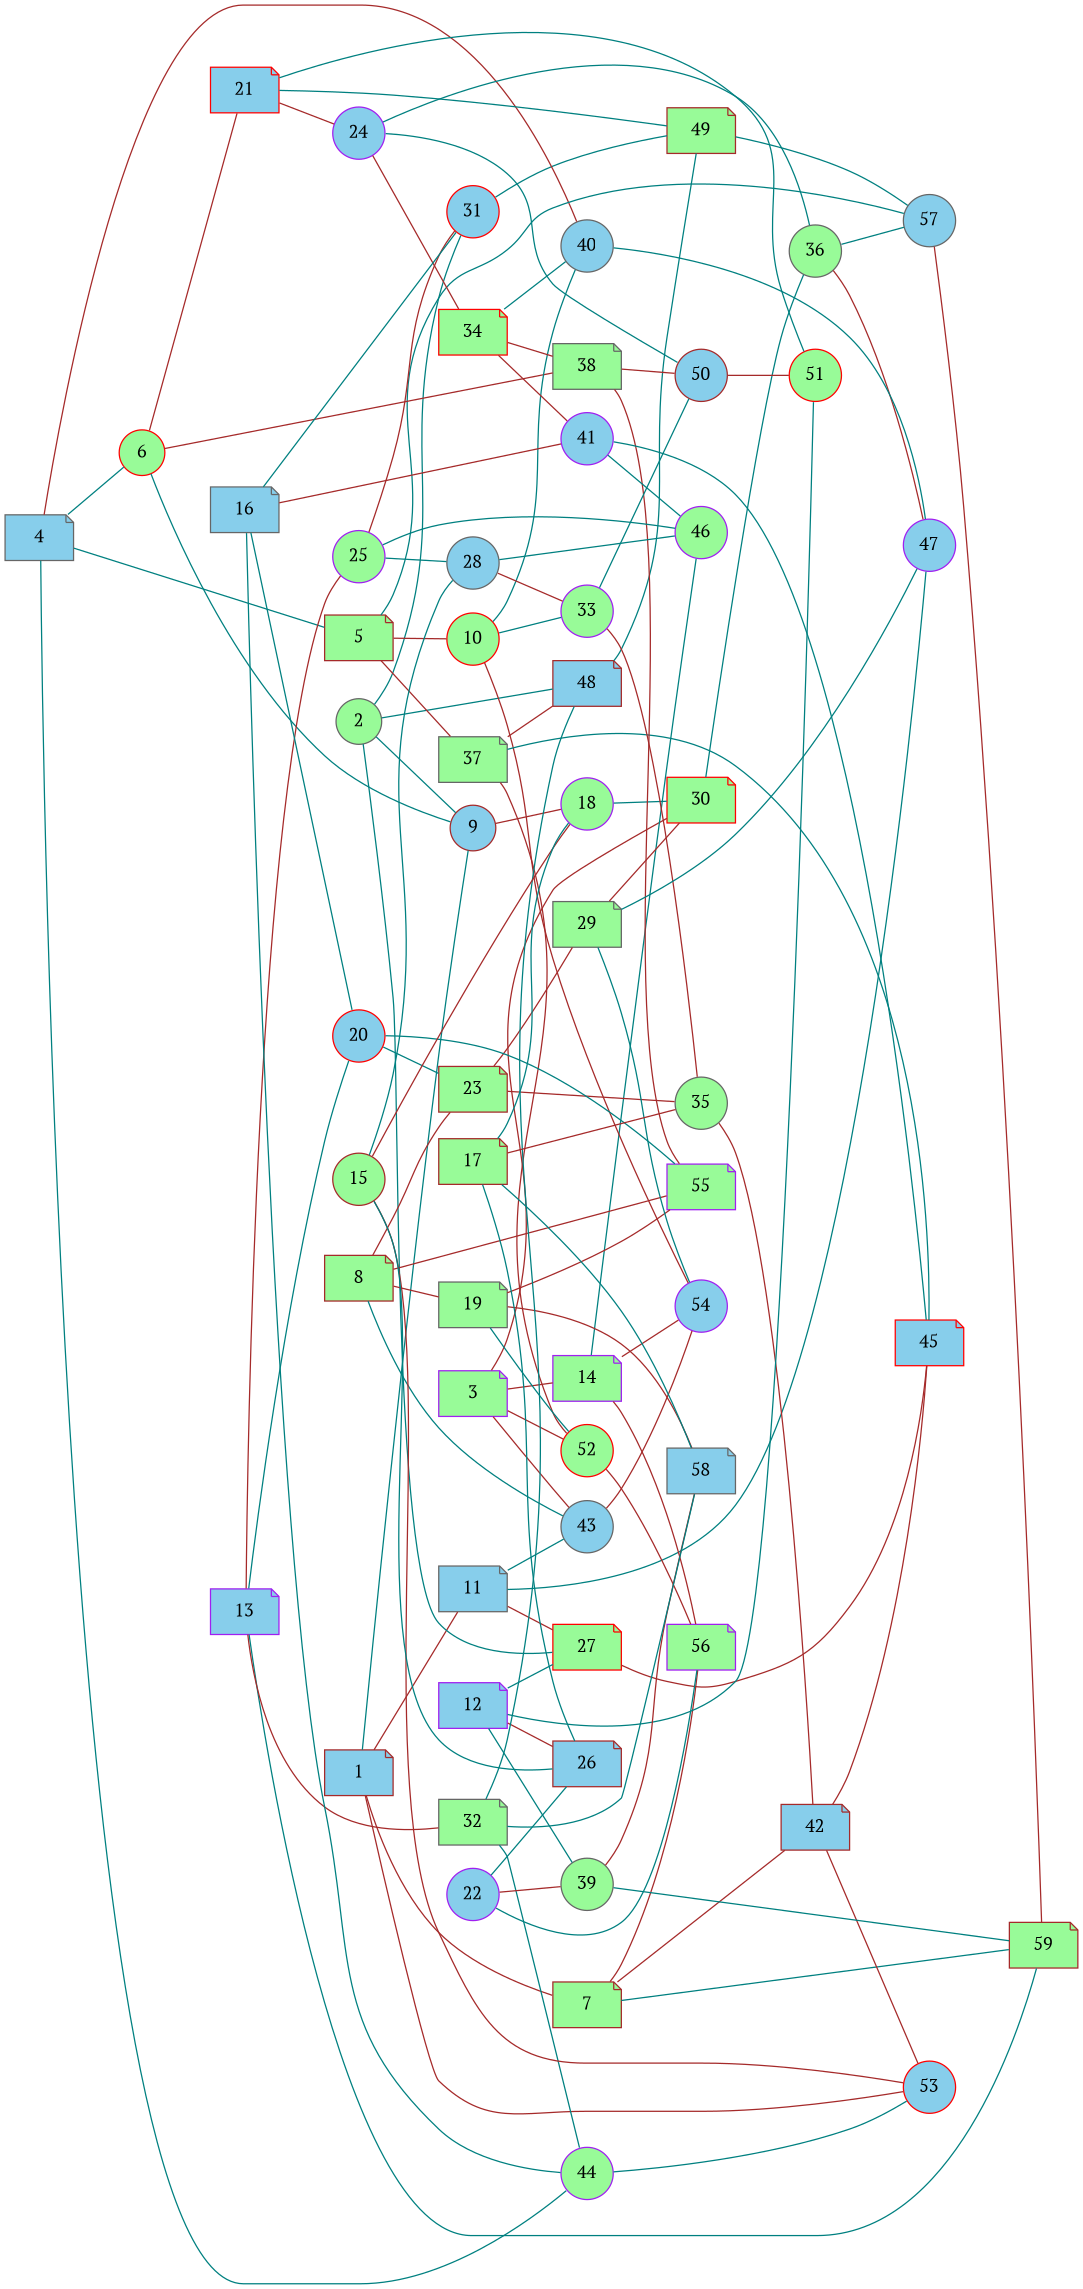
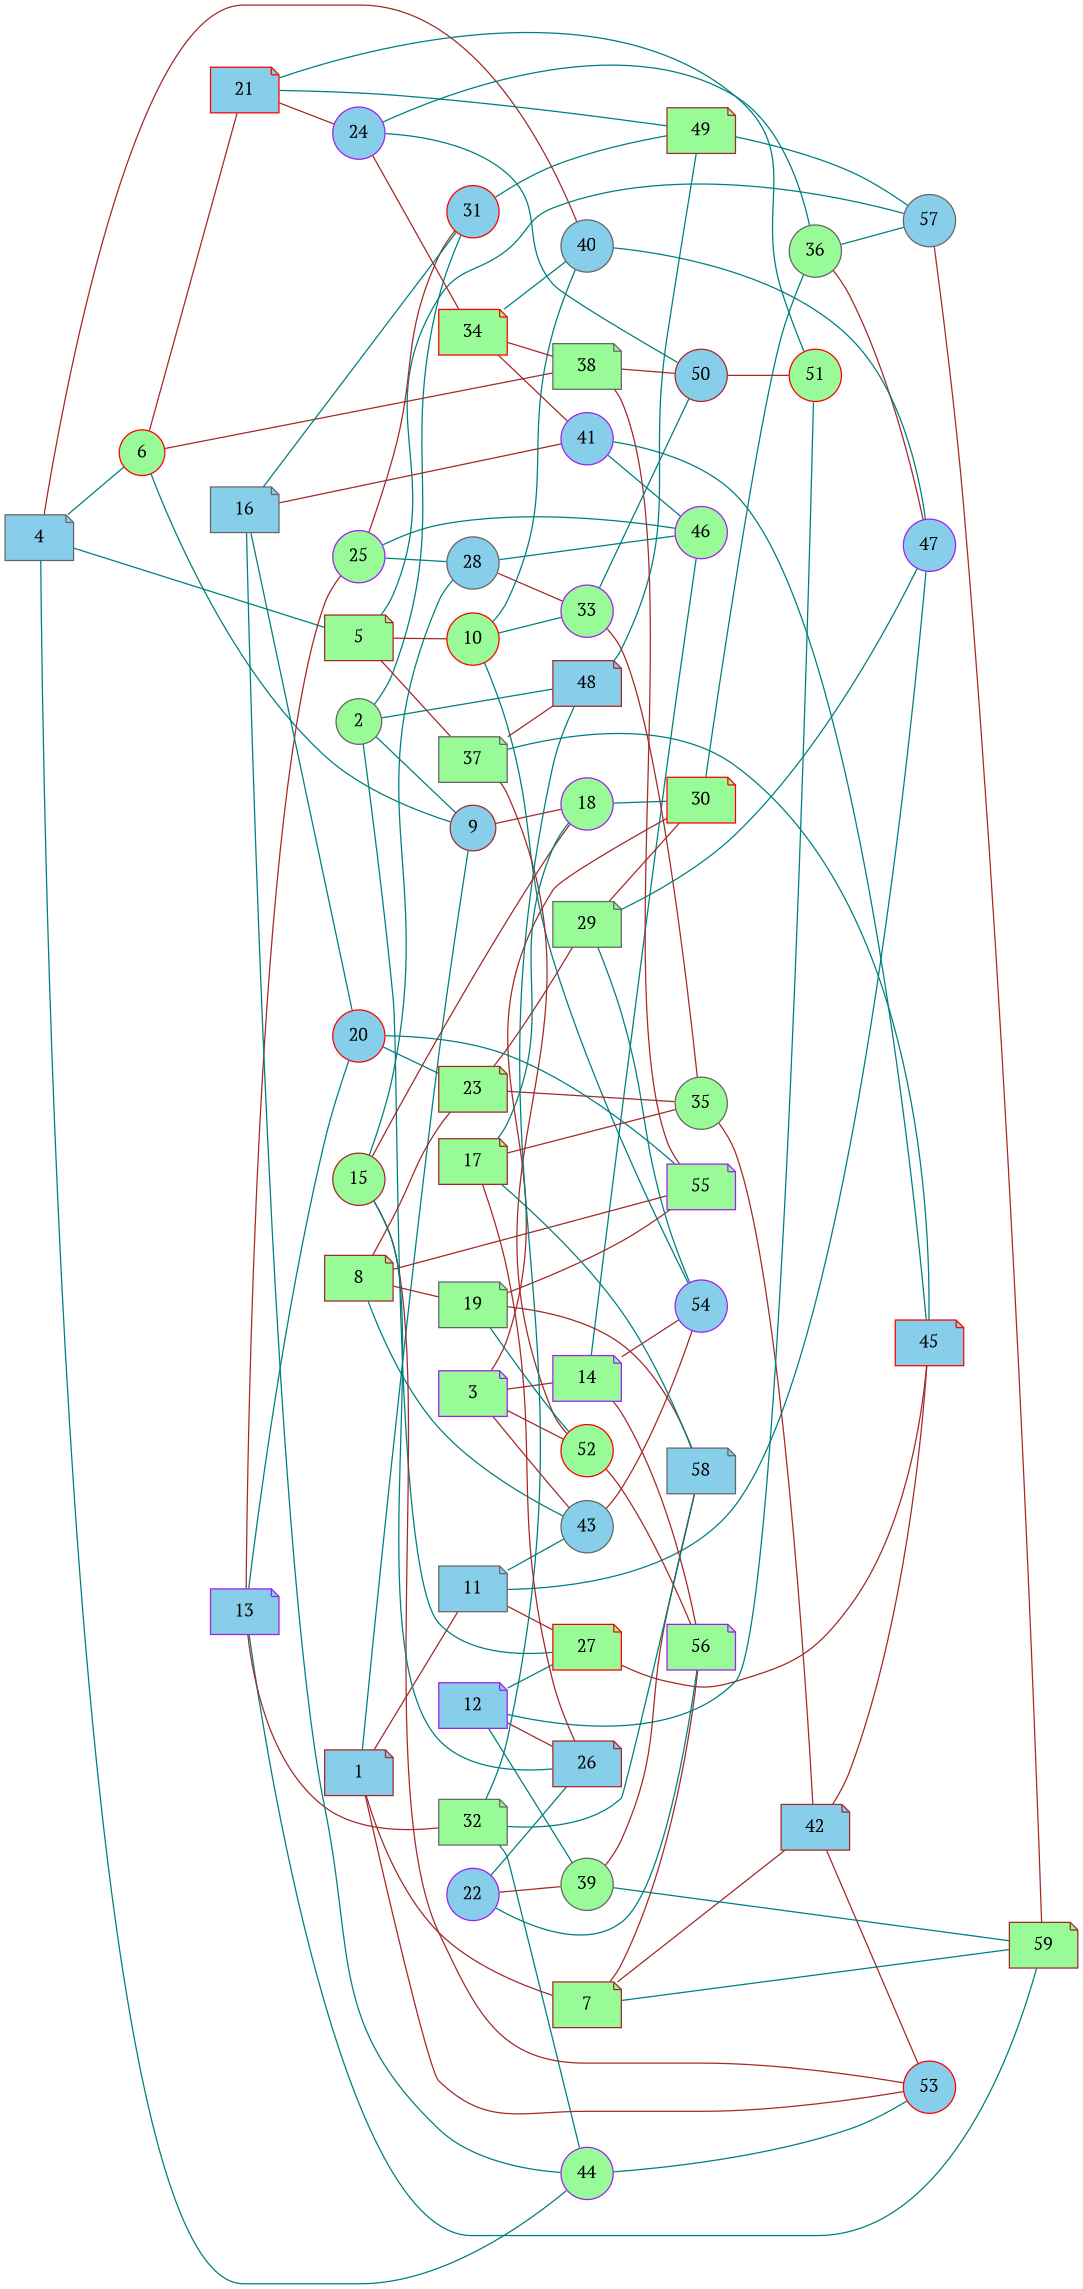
(565, 997) -> (565, 997)
(527, 1478) -> (527, 1478)
